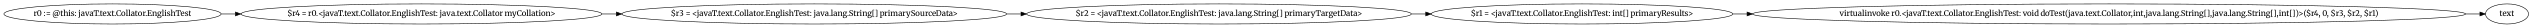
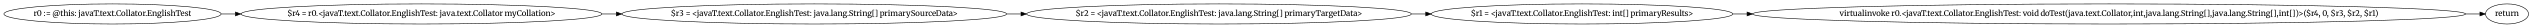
(2507, 14) -> (2507, 14)
